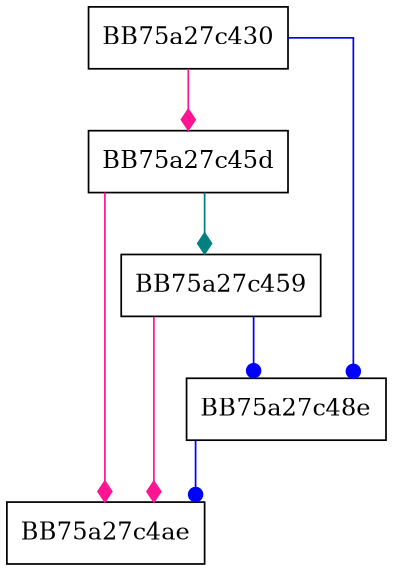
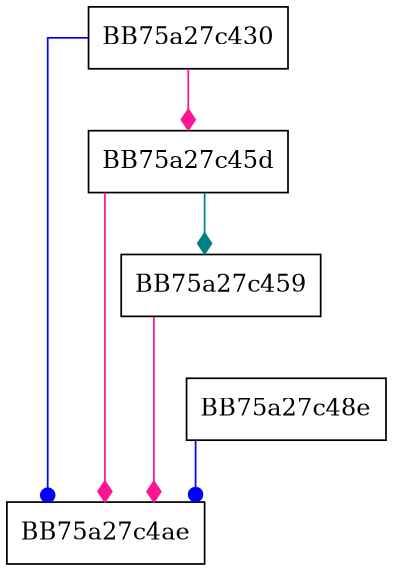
(353, 169) -> (48, 243)
(254, 340) -> none
